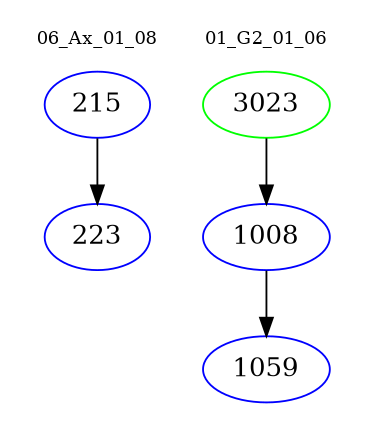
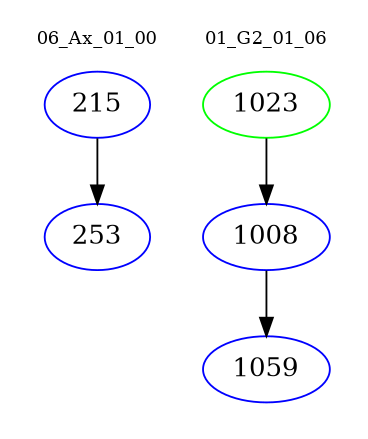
(97, 40) -> (97, 40)
(266, 105) -> (266, 105)
(97, 237) -> (97, 237)
